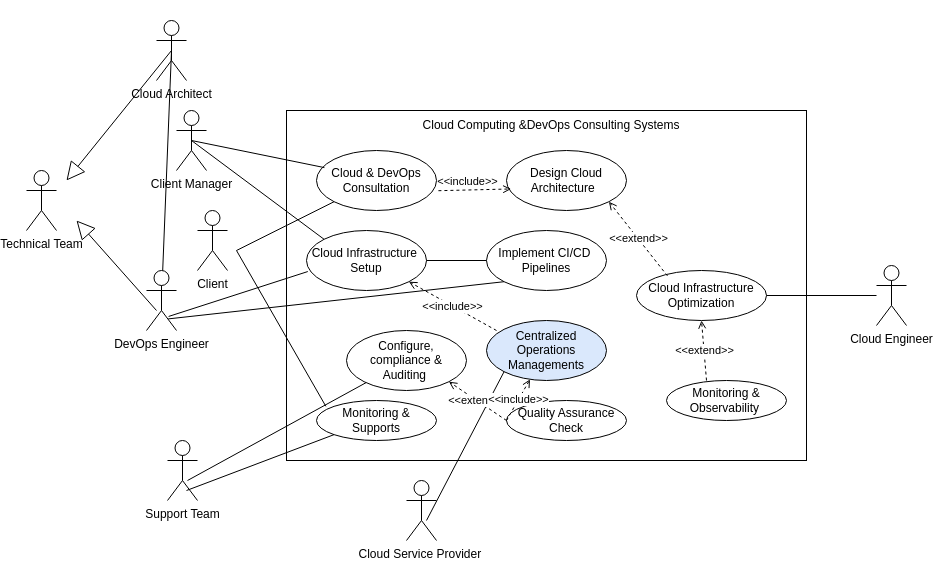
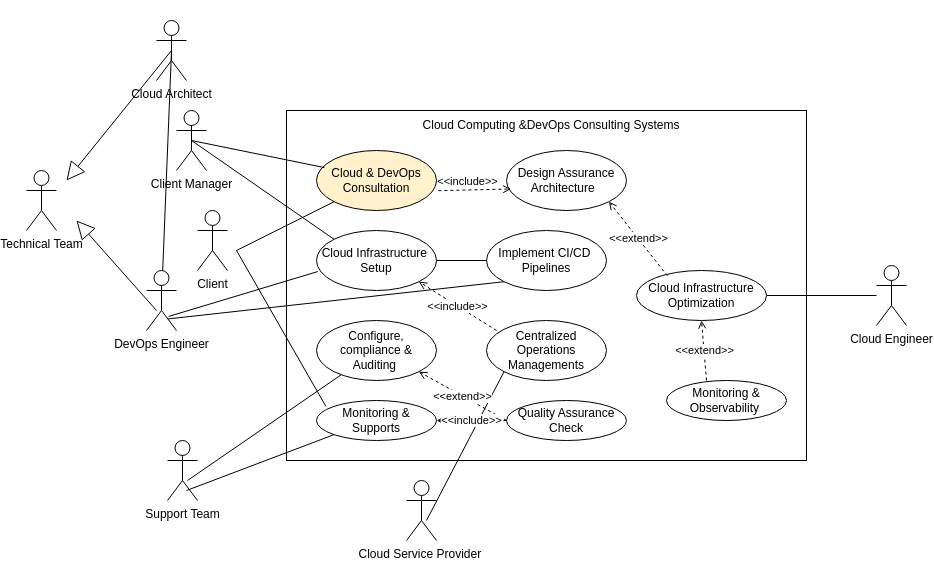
(377, 181) -> (377, 181)
(567, 181) -> (567, 181)
(367, 261) -> (377, 261)
(547, 351) -> (547, 351)
(407, 361) -> (377, 351)
(520, 396) -> (471, 421)
